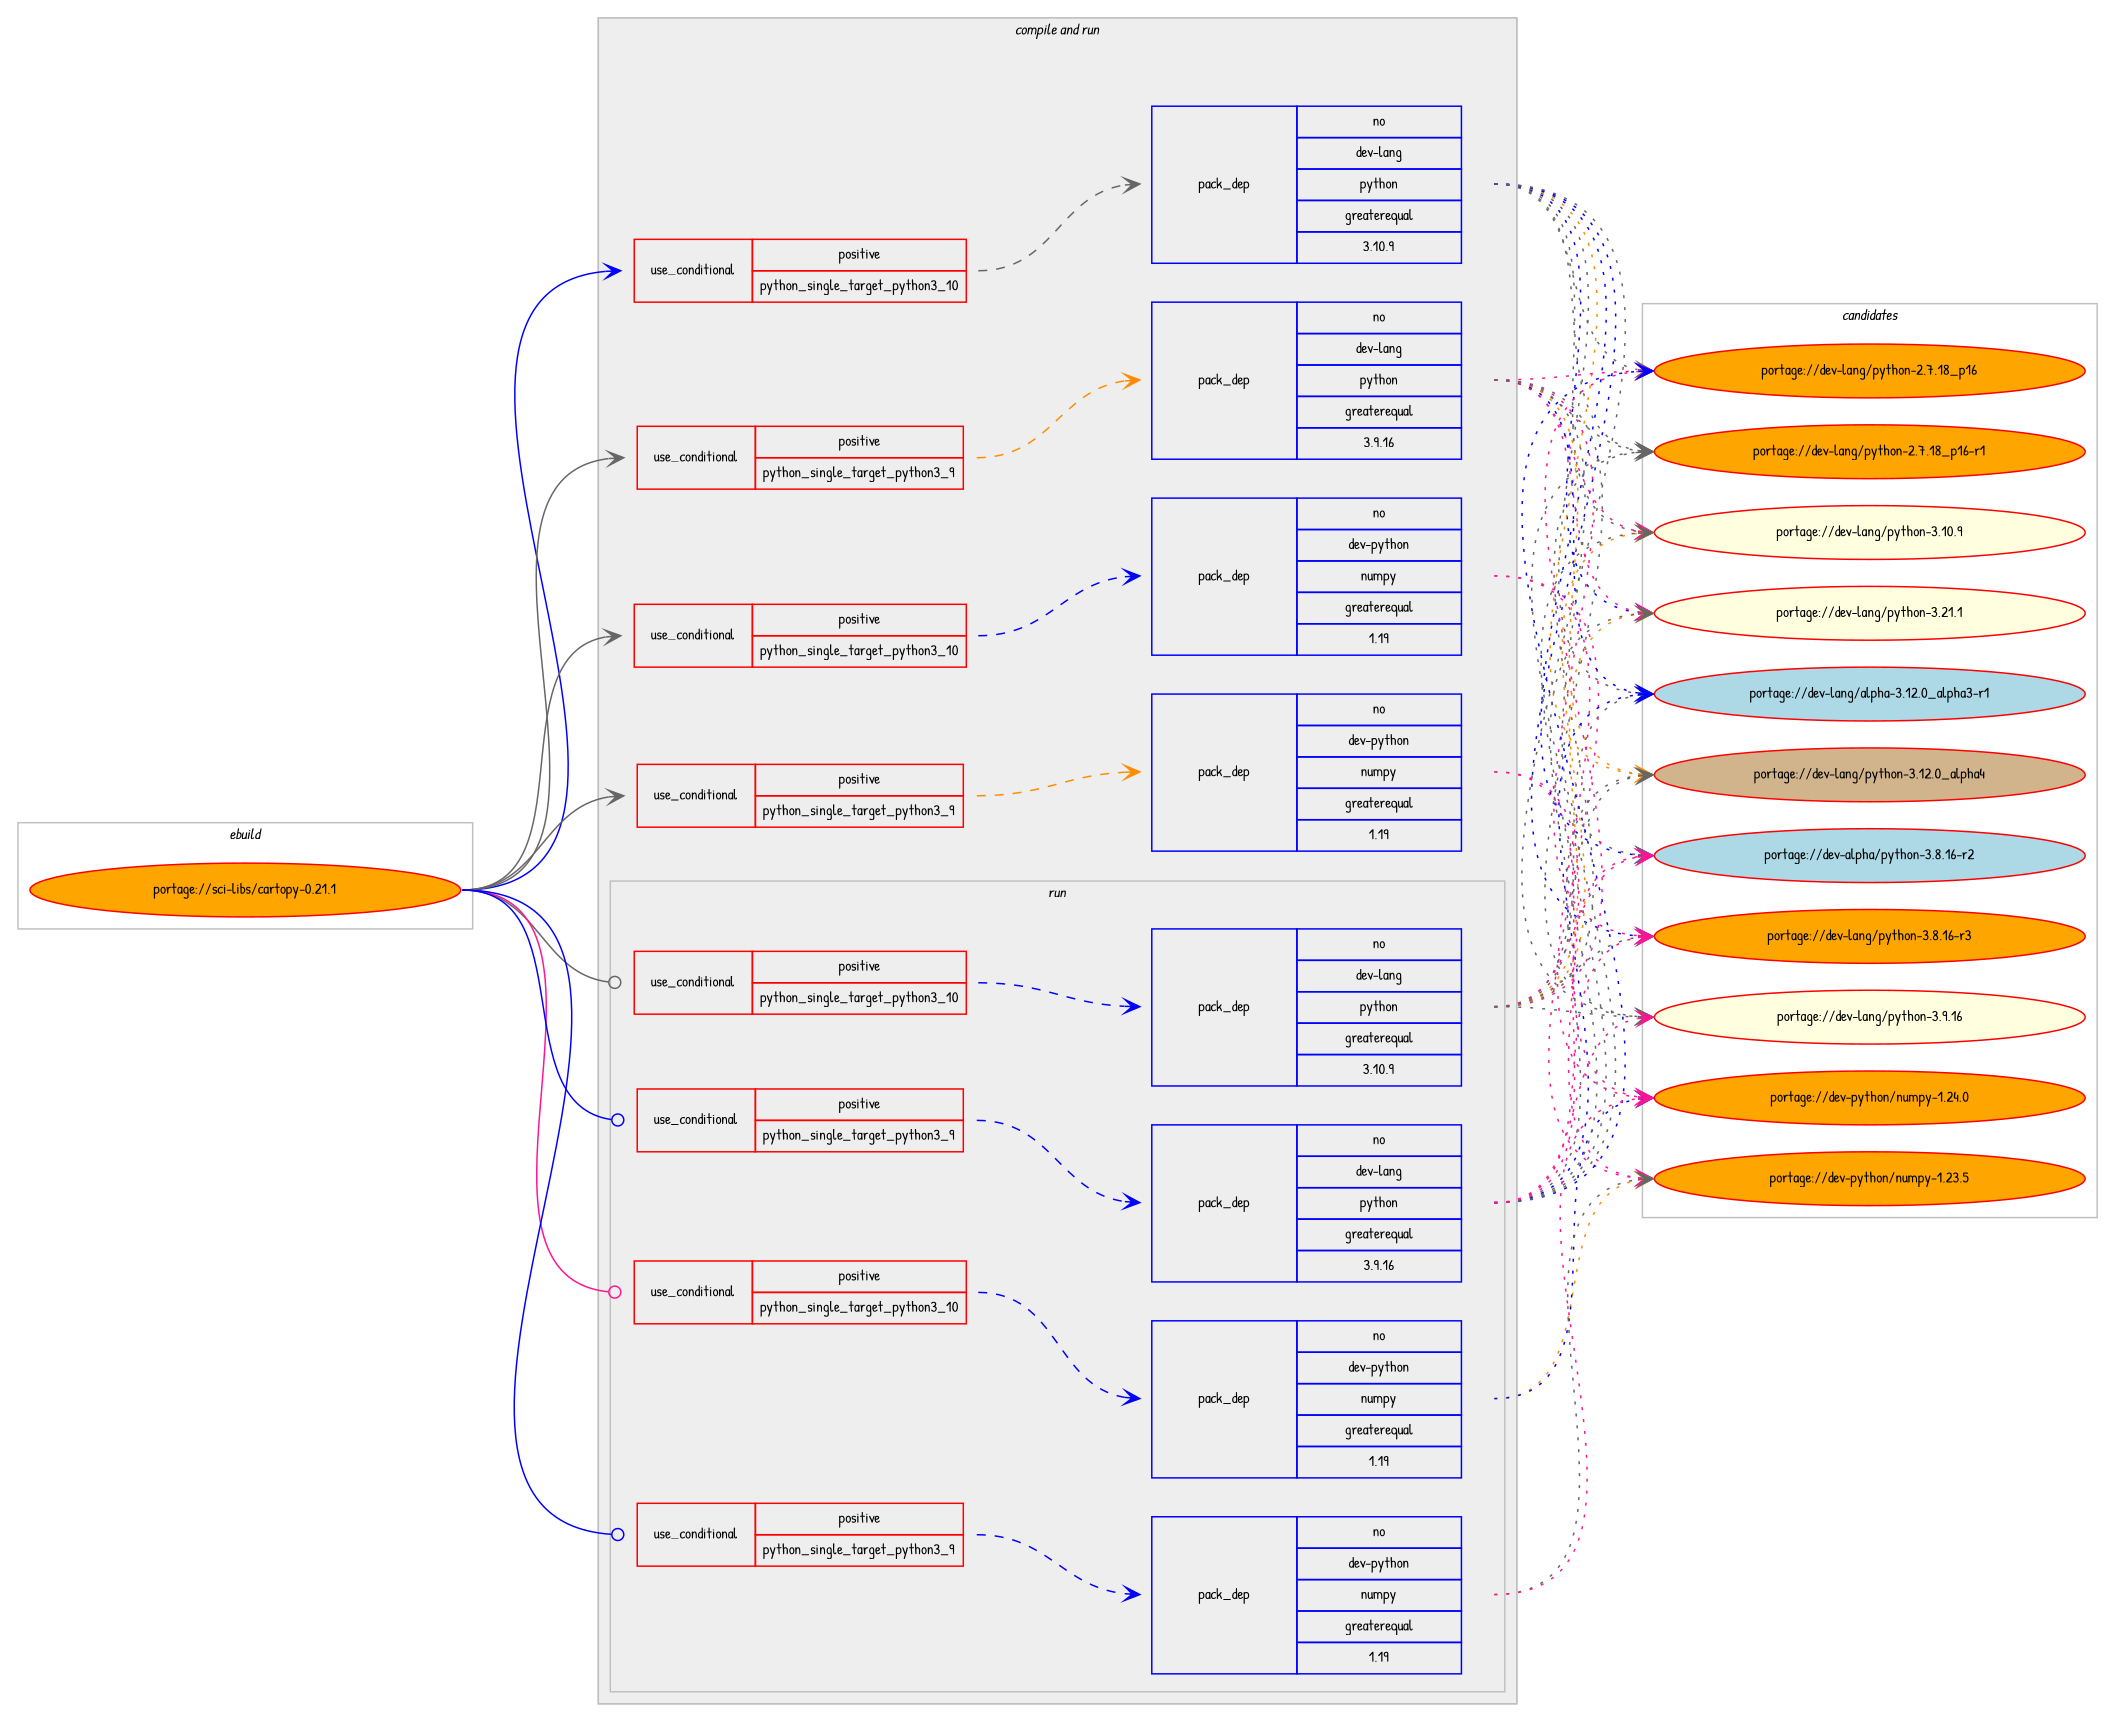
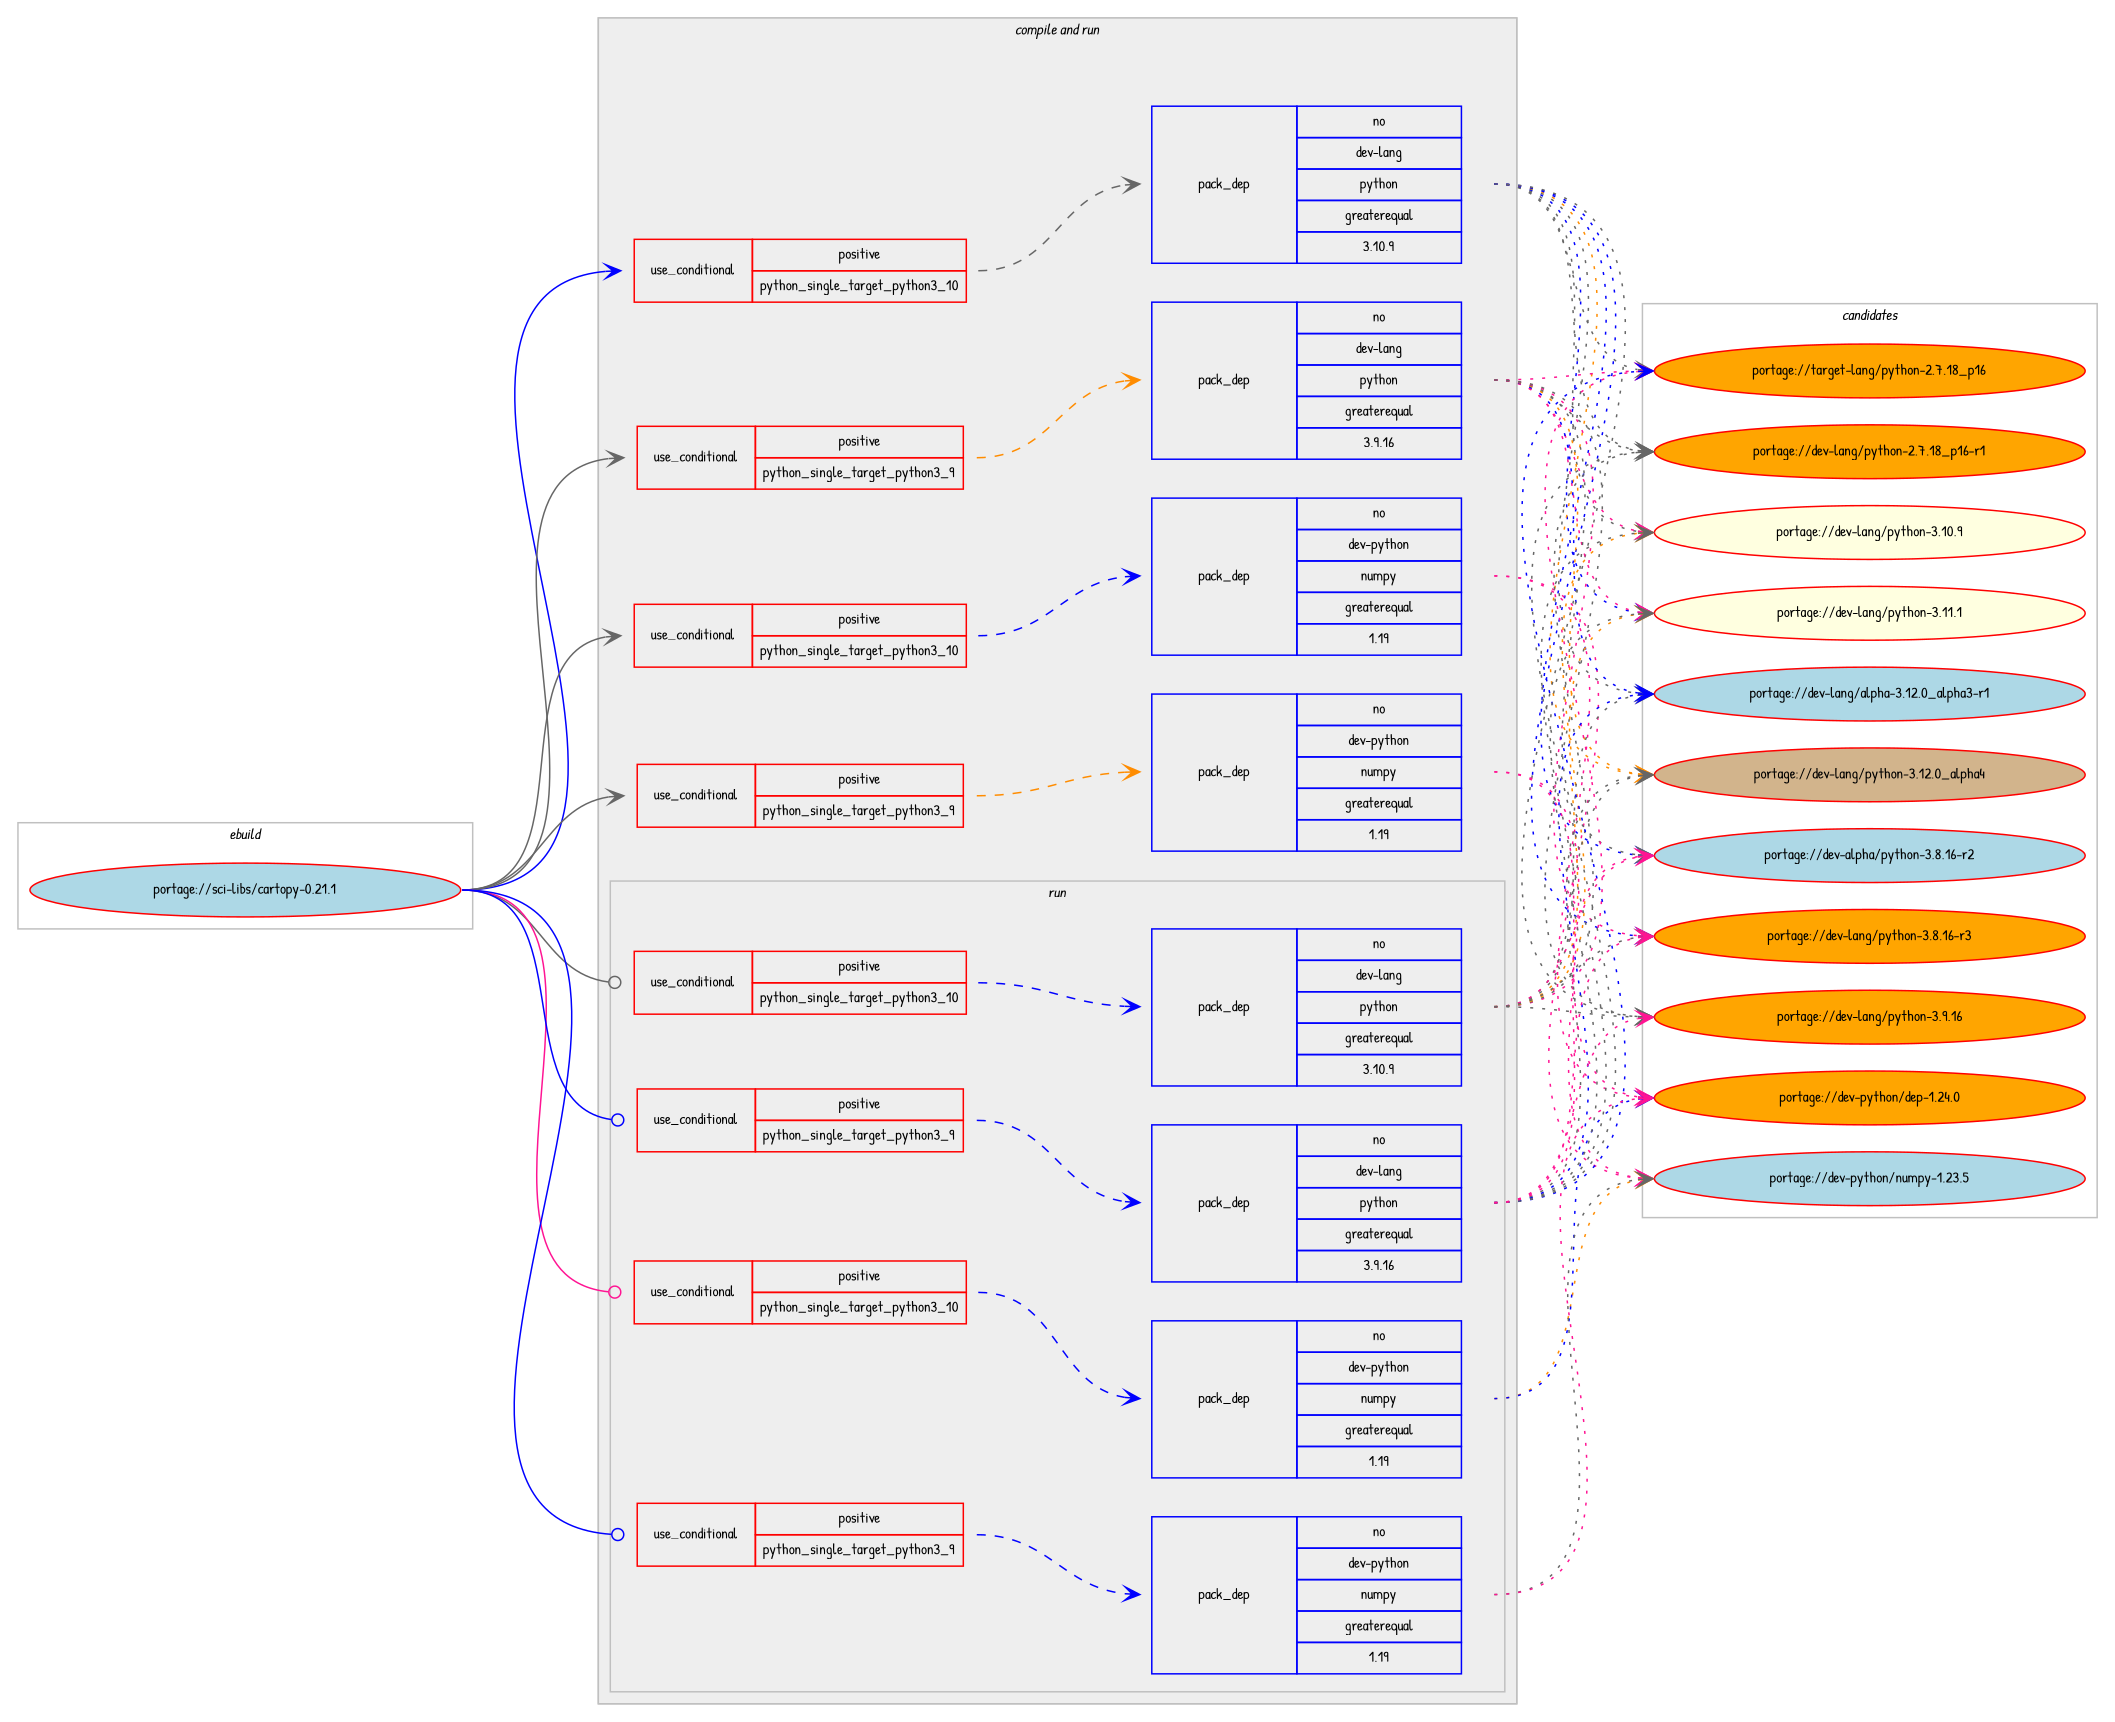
(1870, 371) -> (1870, 371)
(1870, 613) -> (1870, 613)
(245, 890) -> (245, 890)
(1870, 1017) -> (1870, 1017)
(1870, 1098) -> (1870, 1098)
(1870, 1179) -> (1870, 1179)
